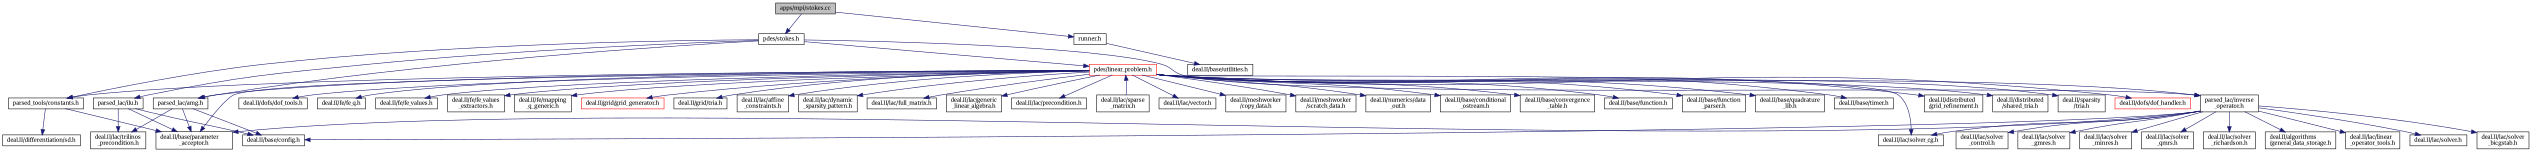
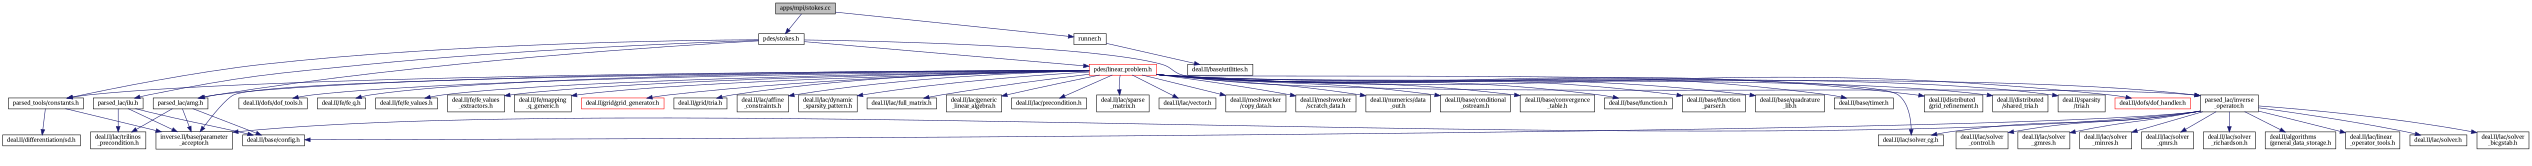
(1127, 88) -> (1119, 82)
(194, 140) -> (194, 140)
